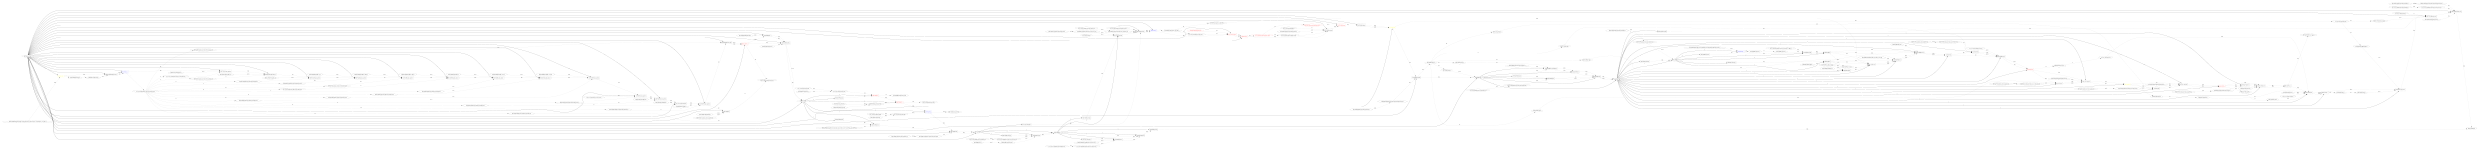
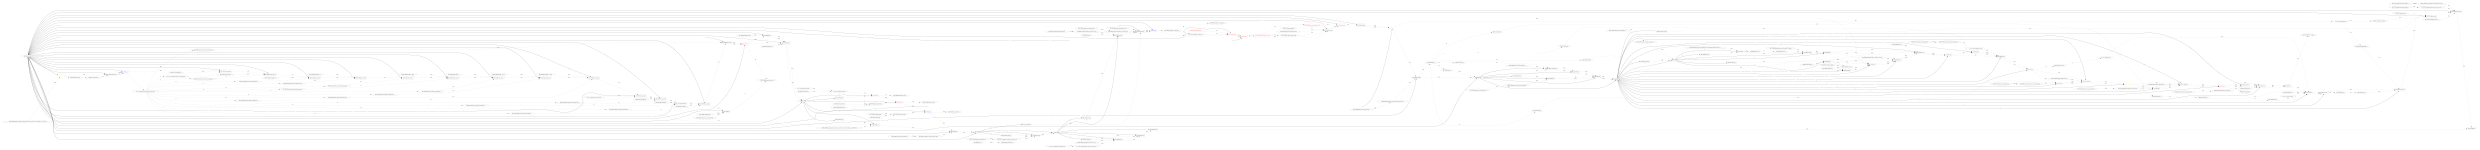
(361, 74) -> none
